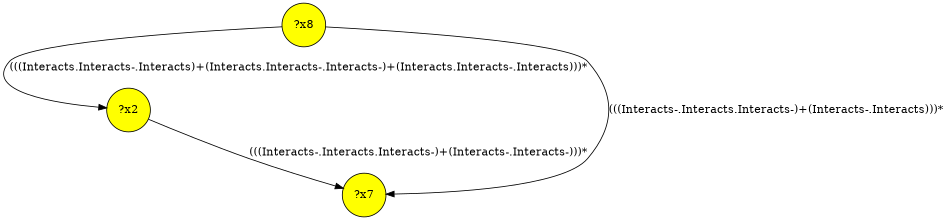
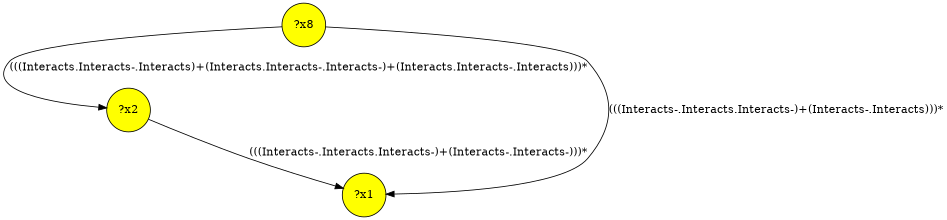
(364, 195) -> (364, 195)
